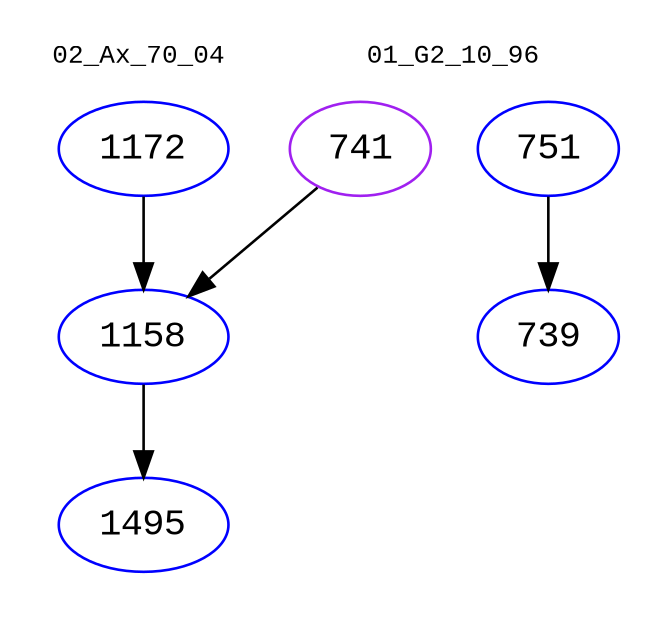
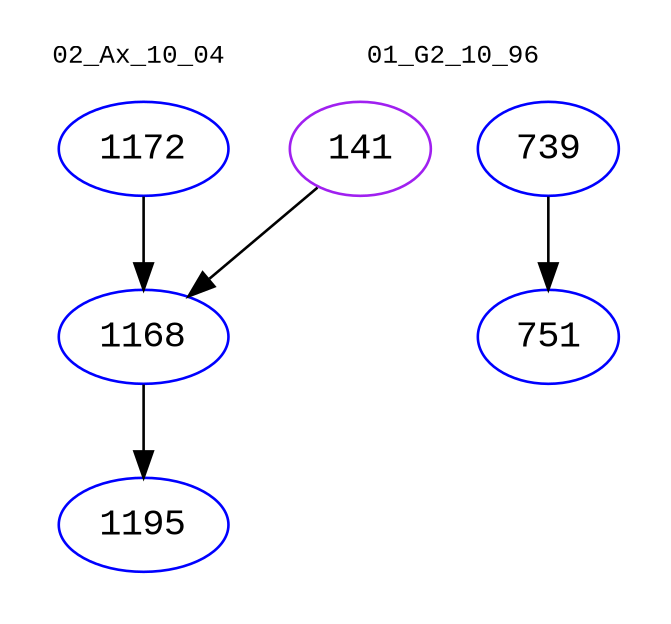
(140, 56) -> (140, 56)
(360, 149) -> (360, 149)
(548, 230) -> (548, 230)
(144, 337) -> (144, 337)
(144, 525) -> (144, 525)
